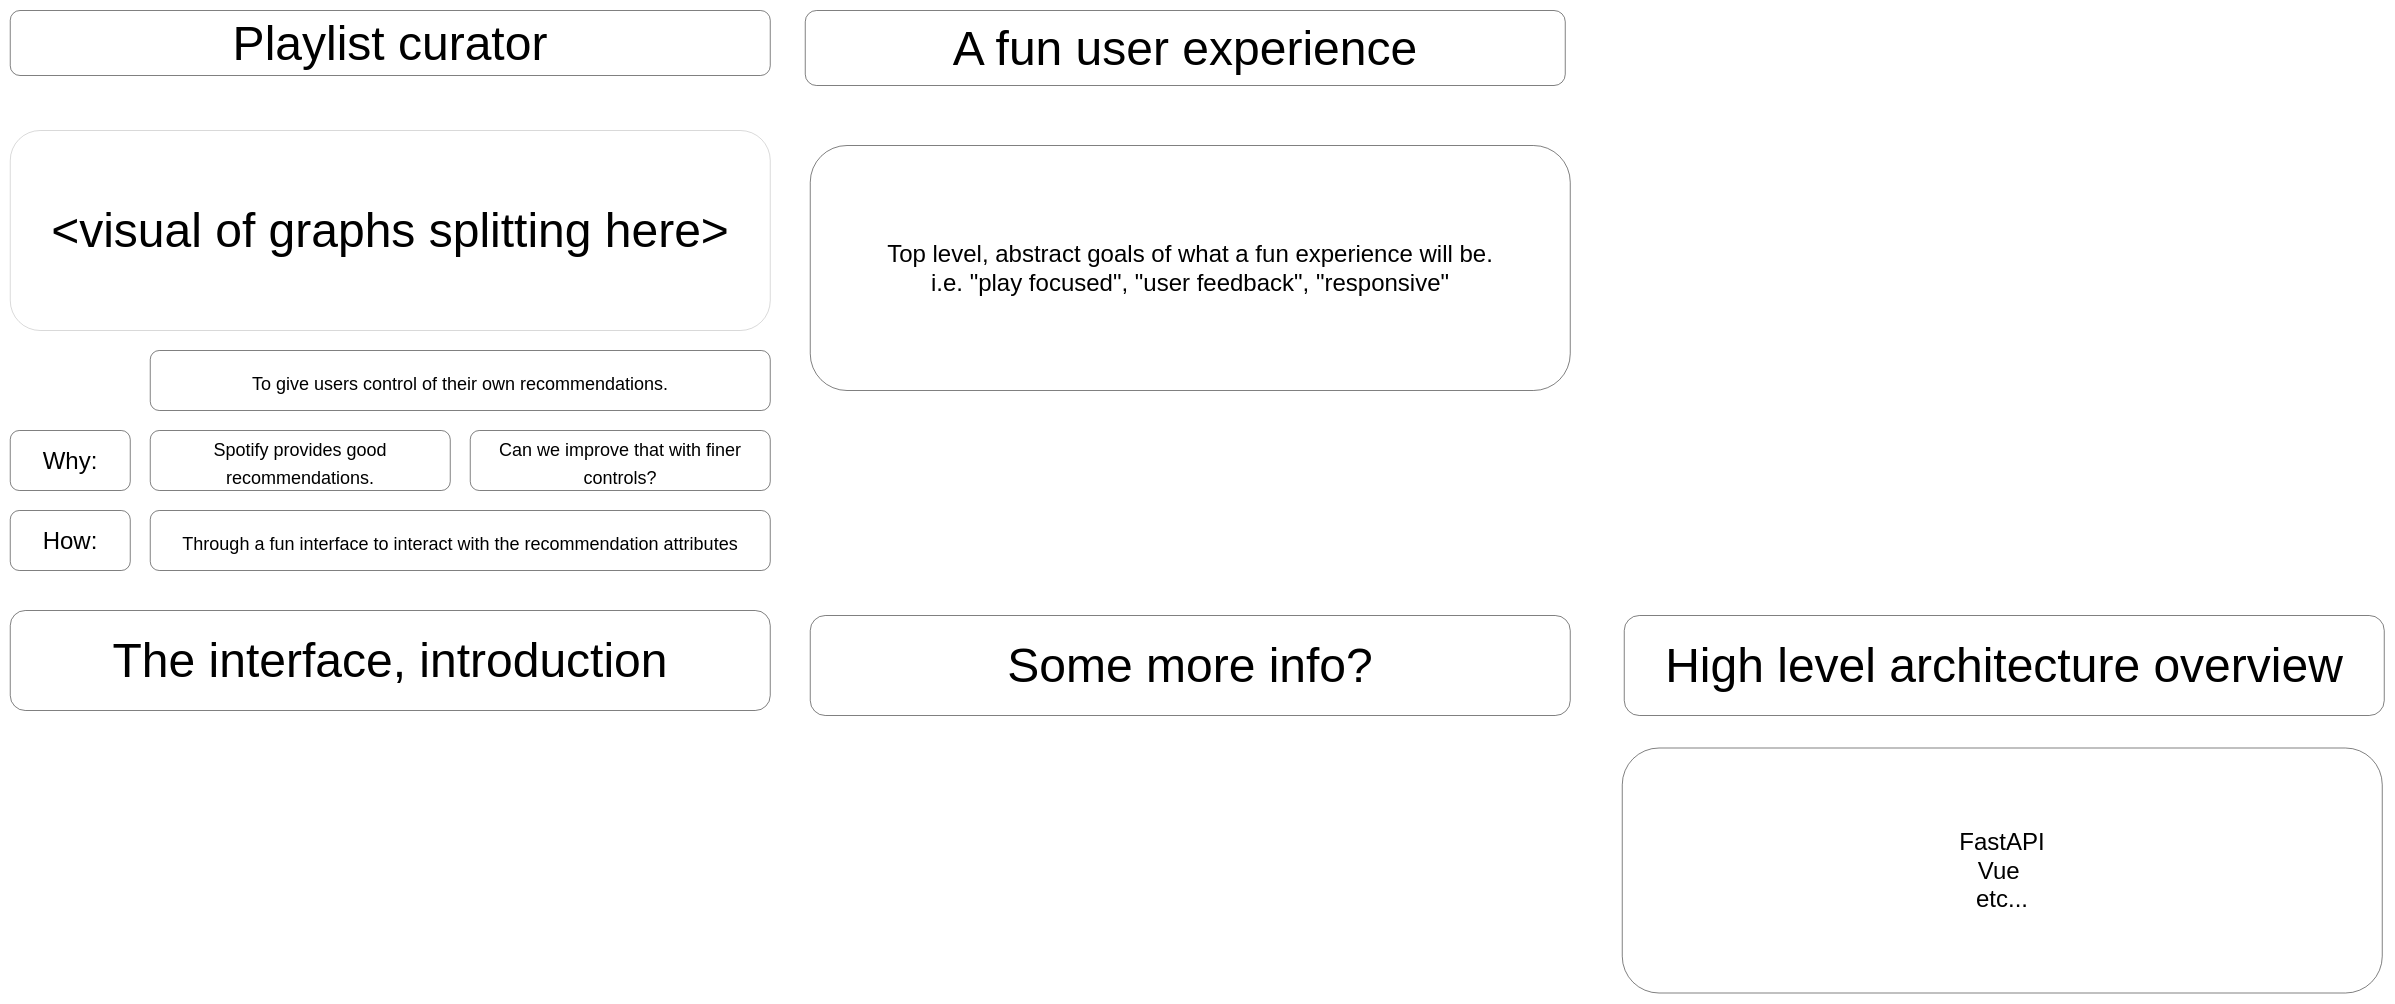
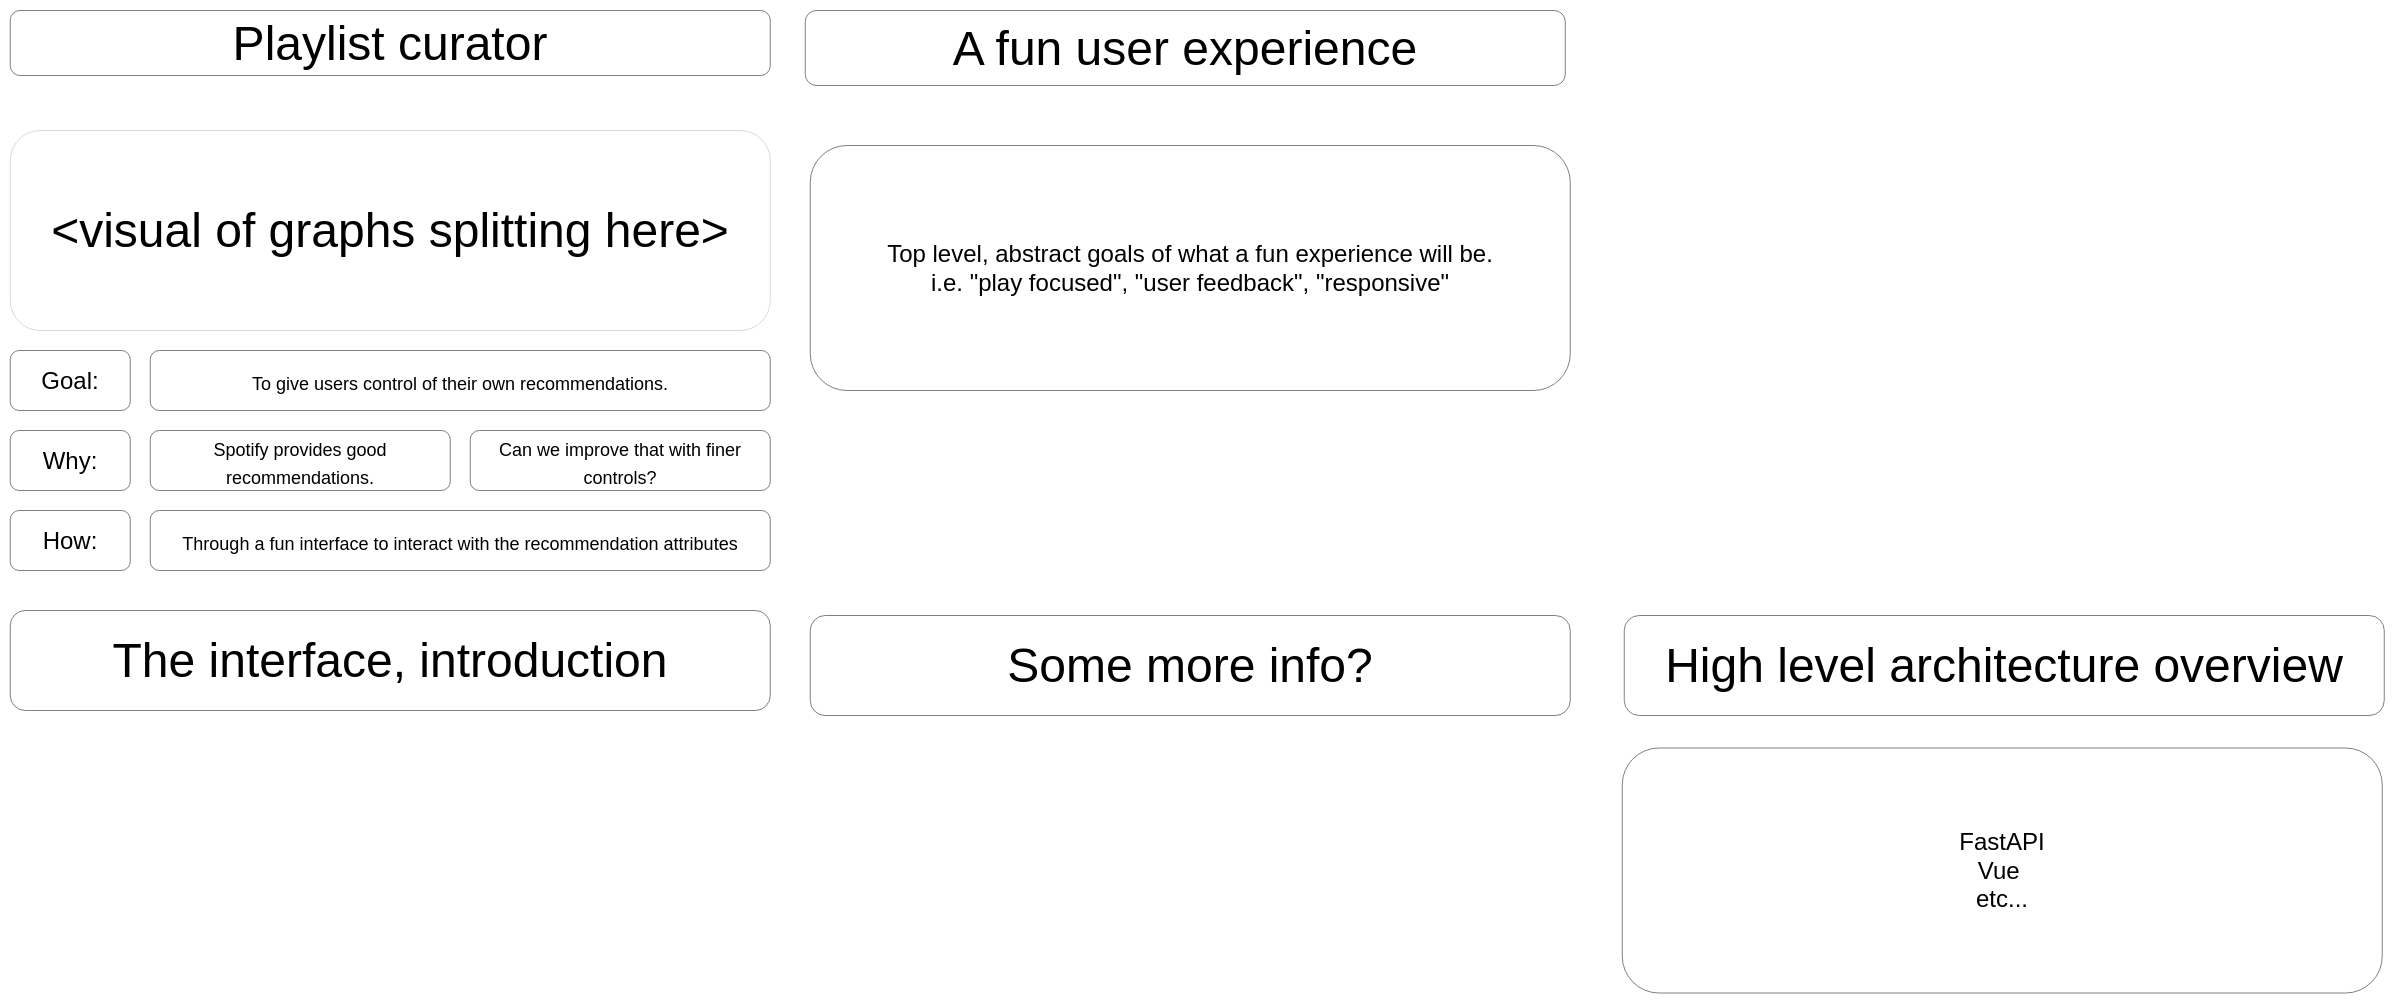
none -> (70, 380)
